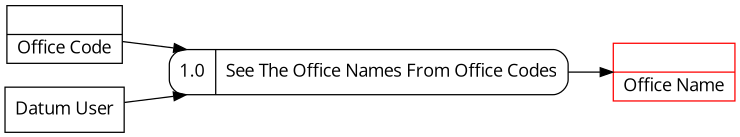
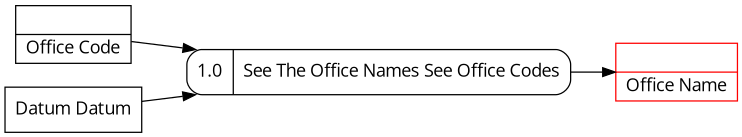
(392, 71) -> (402, 71)
(65, 110) -> (73, 110)
